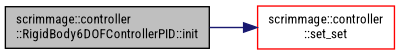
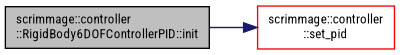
(326, 28) -> (326, 28)
